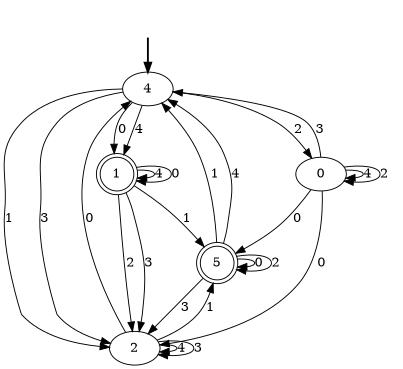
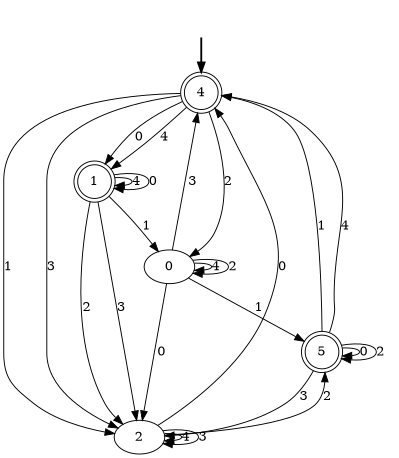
(148, 89) -> (201, 93)
(168, 210) -> (132, 220)
(298, 219) -> (259, 308)
(211, 308) -> (328, 396)
